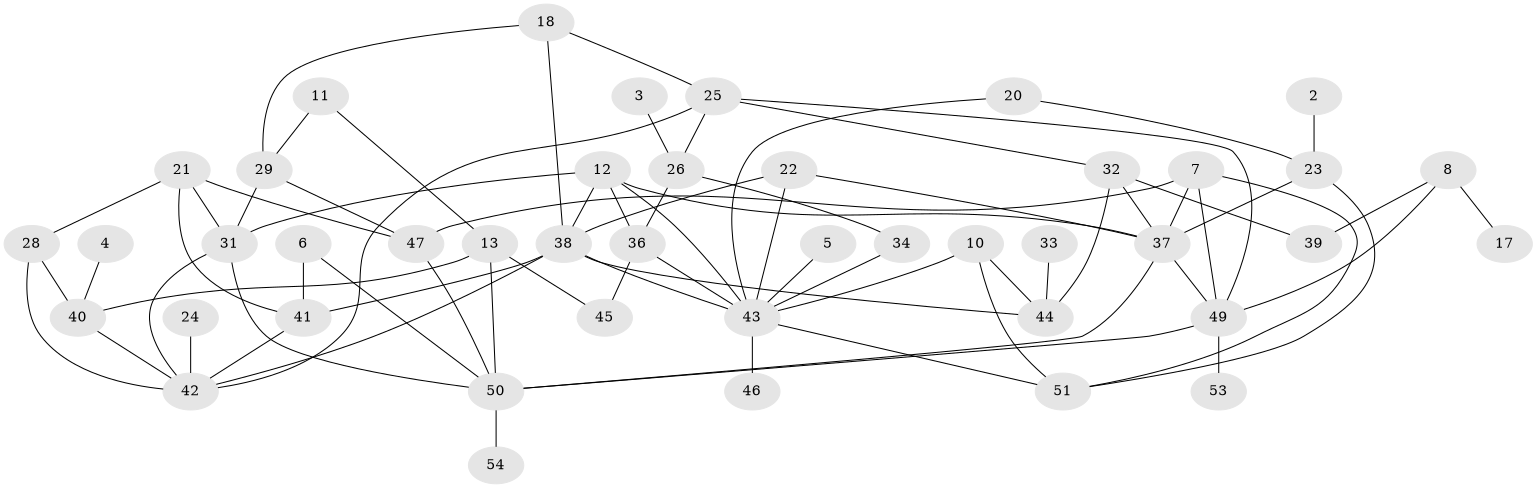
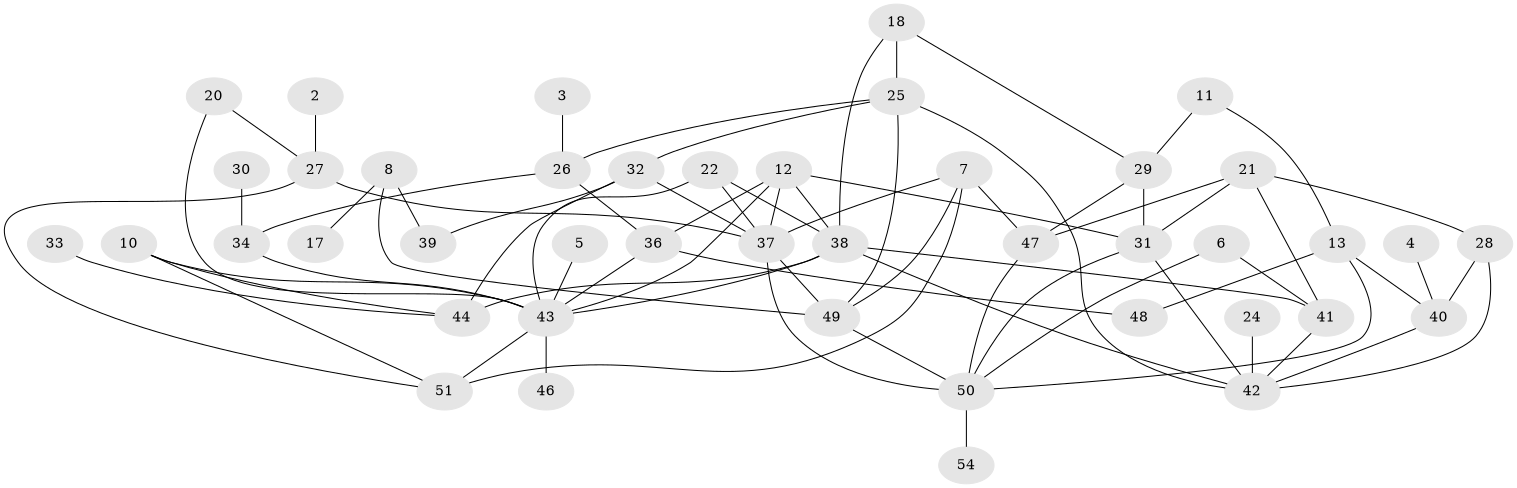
none -> (242, 170)
(1314, 170) -> (316, 170)
(605, 318) -> (1140, 318)
(1219, 392) -> none
